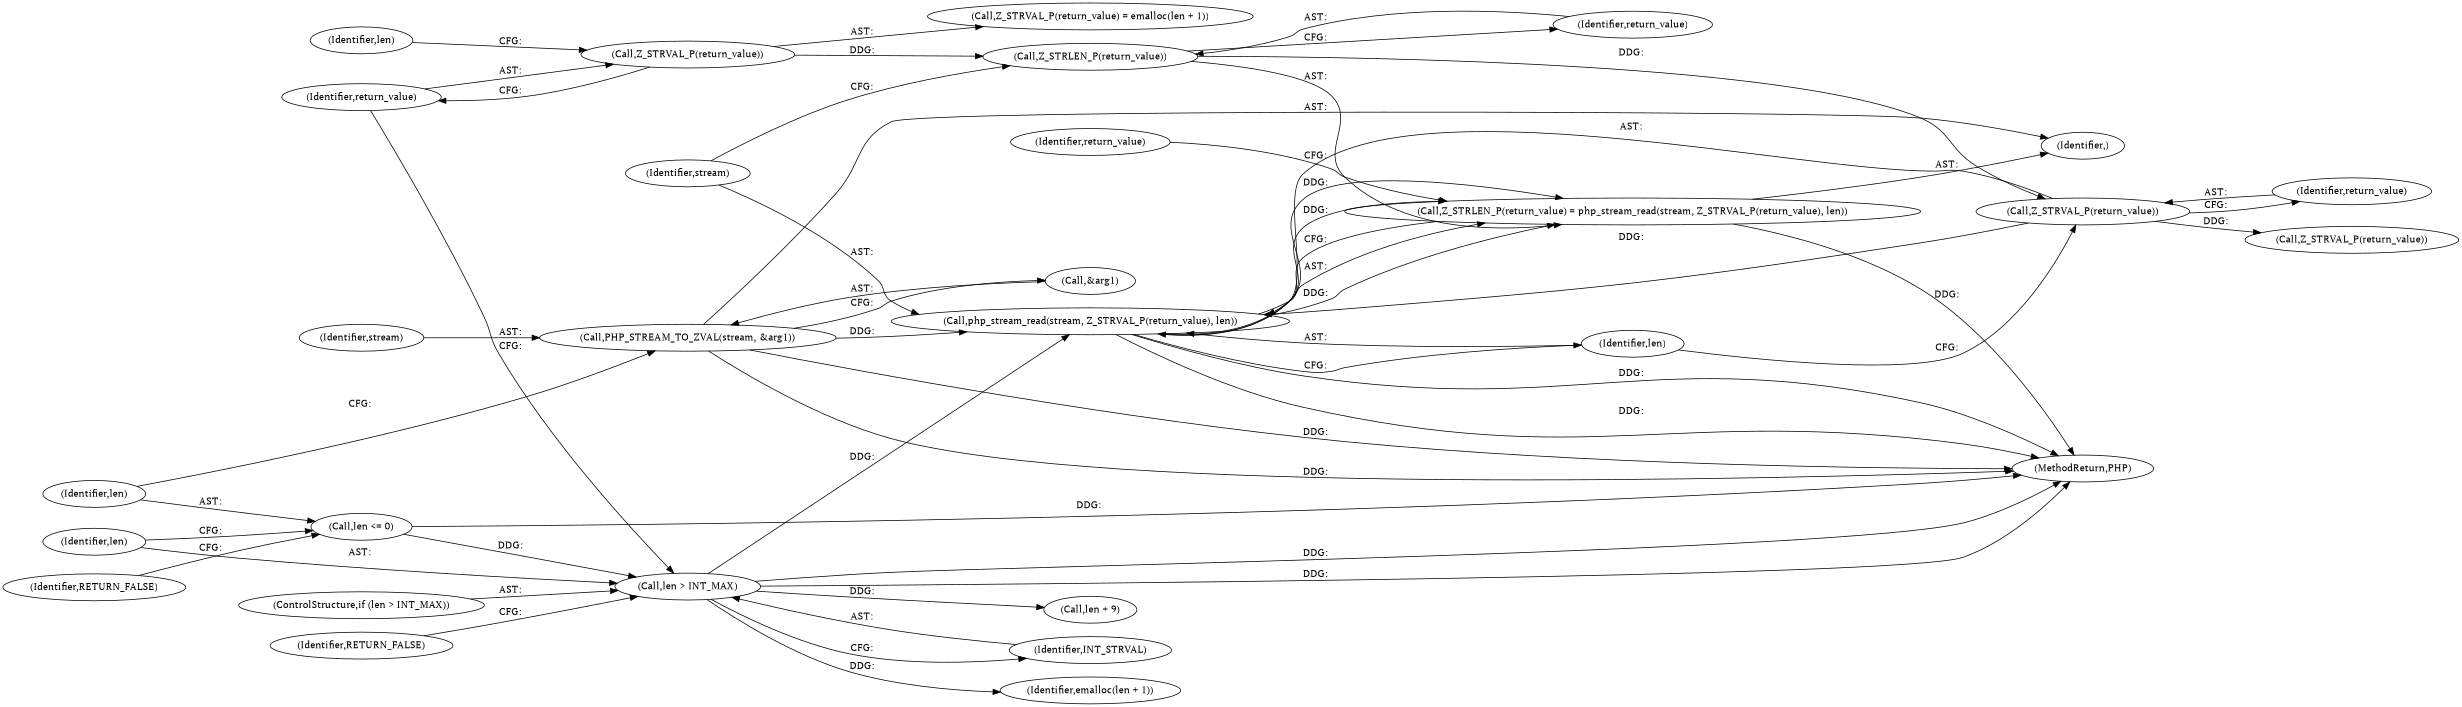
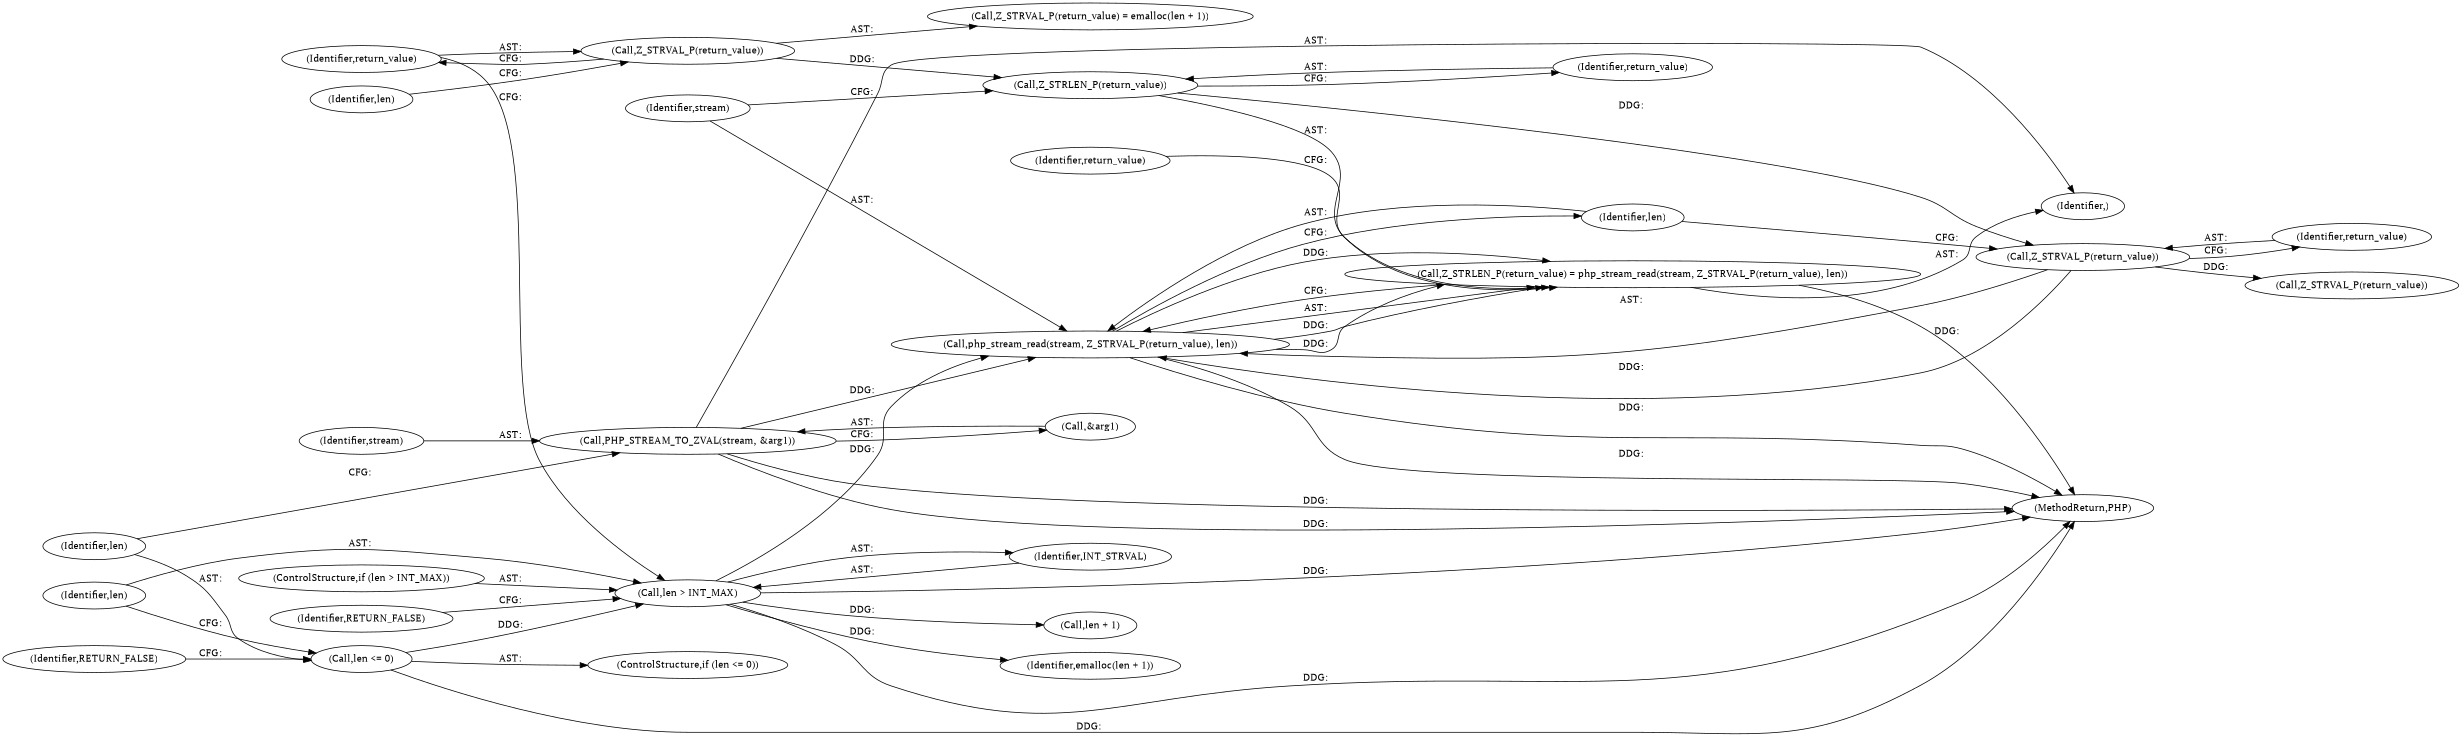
(1090, 610) -> (1090, 625)
(864, 648) -> (864, 549)
none -> (688, 665)
